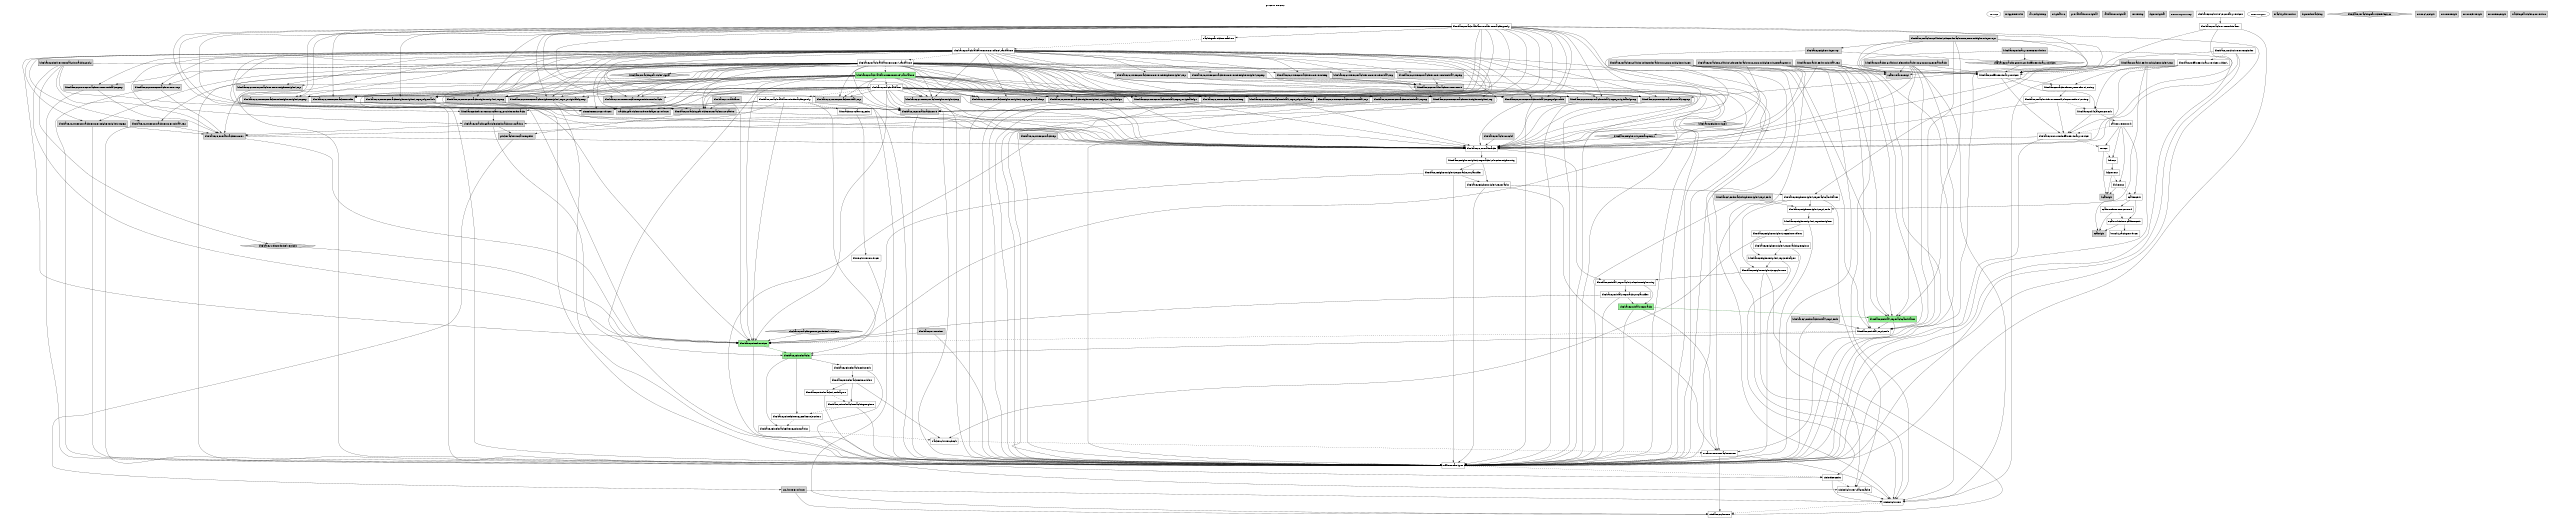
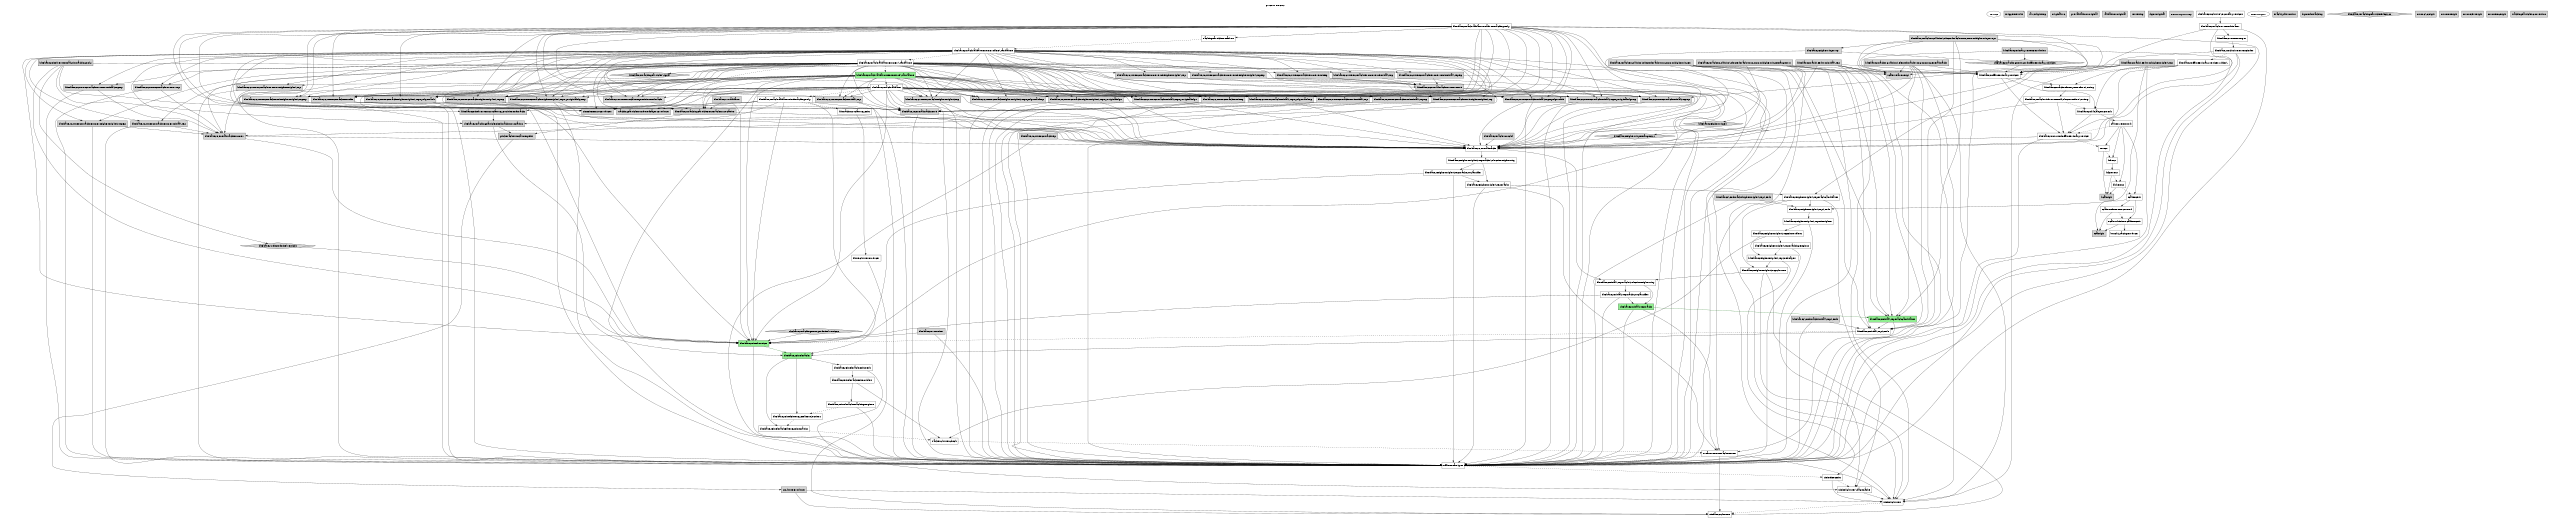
none -> (2232, 38)
(771, 70) -> (771, 70)
(355, 130) -> (208, 101)
(826, 392) -> none
none -> (442, 424)
